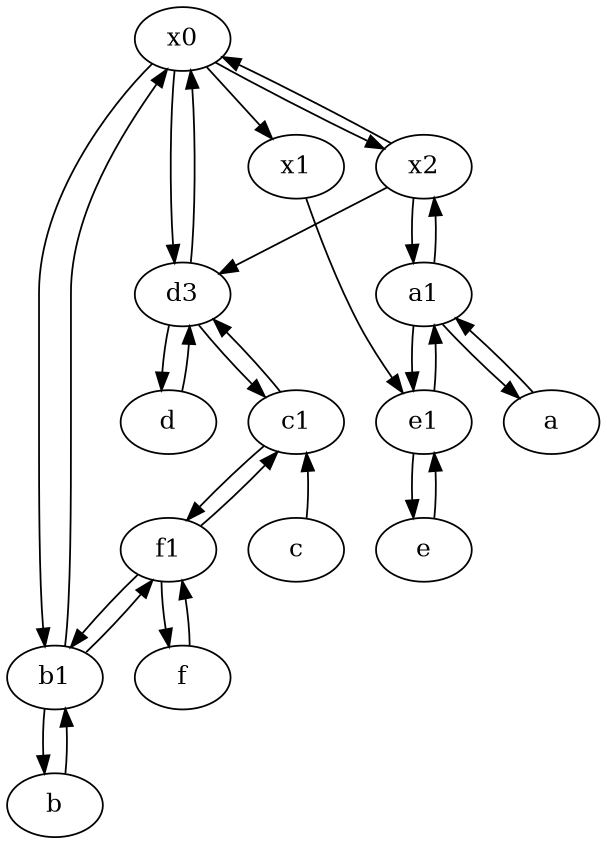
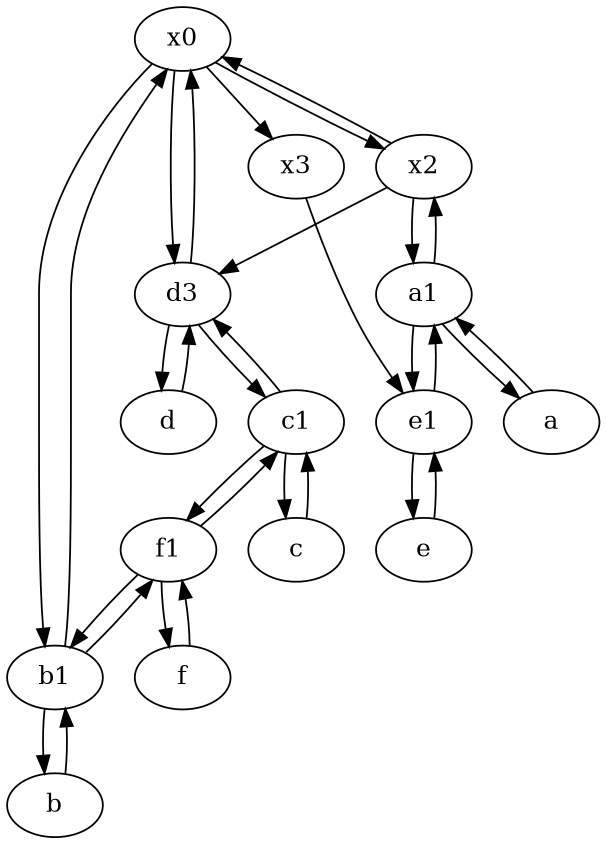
(296, 167) -> (296, 167)
none -> (284, 477)
